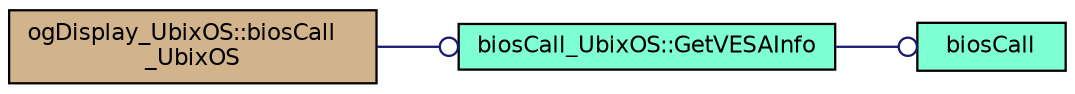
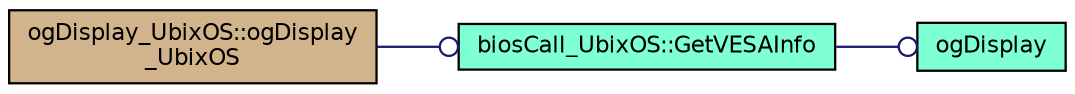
(193, 47) -> (193, 47)
(992, 47) -> (992, 47)
